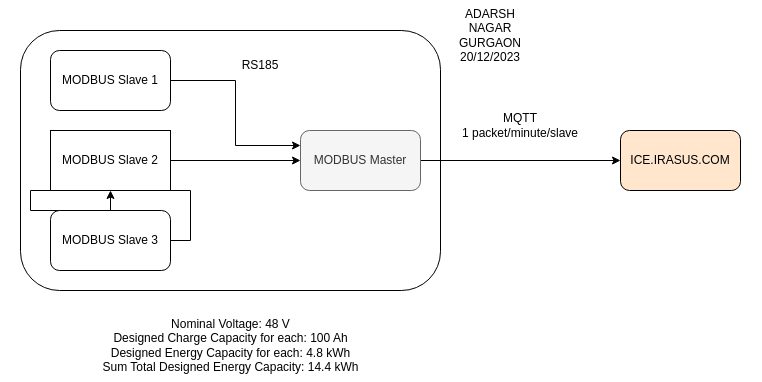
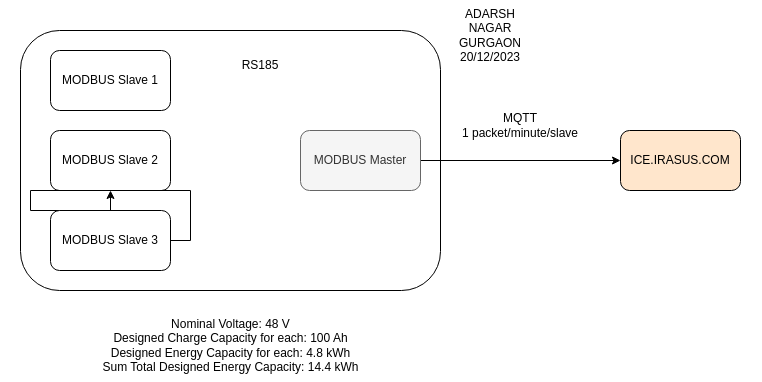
(236, 110) -> none
(111, 161) -> (111, 161)
(232, 161) -> none
